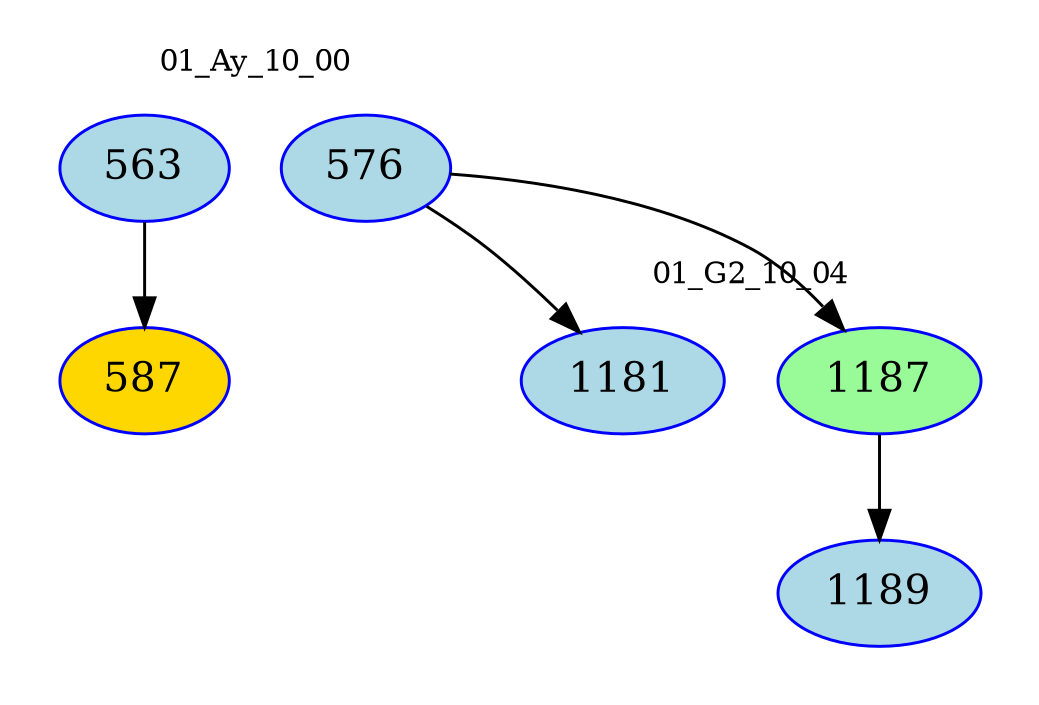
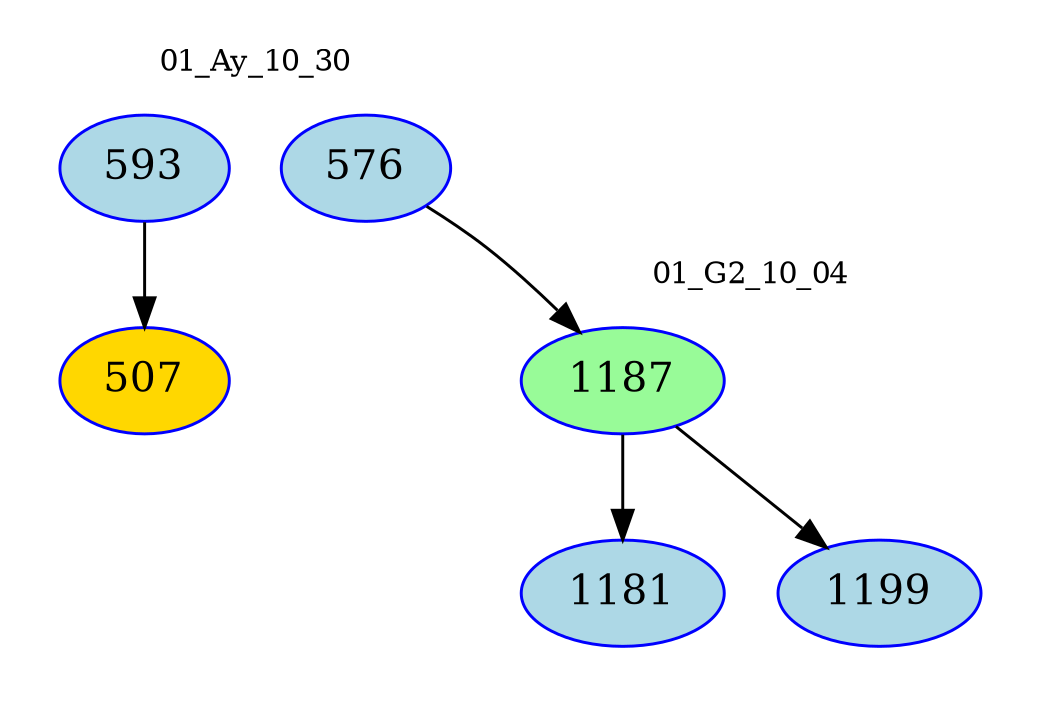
(255, 63) -> (255, 63)
(145, 168) -> (145, 168)
(518, 273) -> (623, 473)
(145, 381) -> (145, 381)
(880, 593) -> (880, 593)
